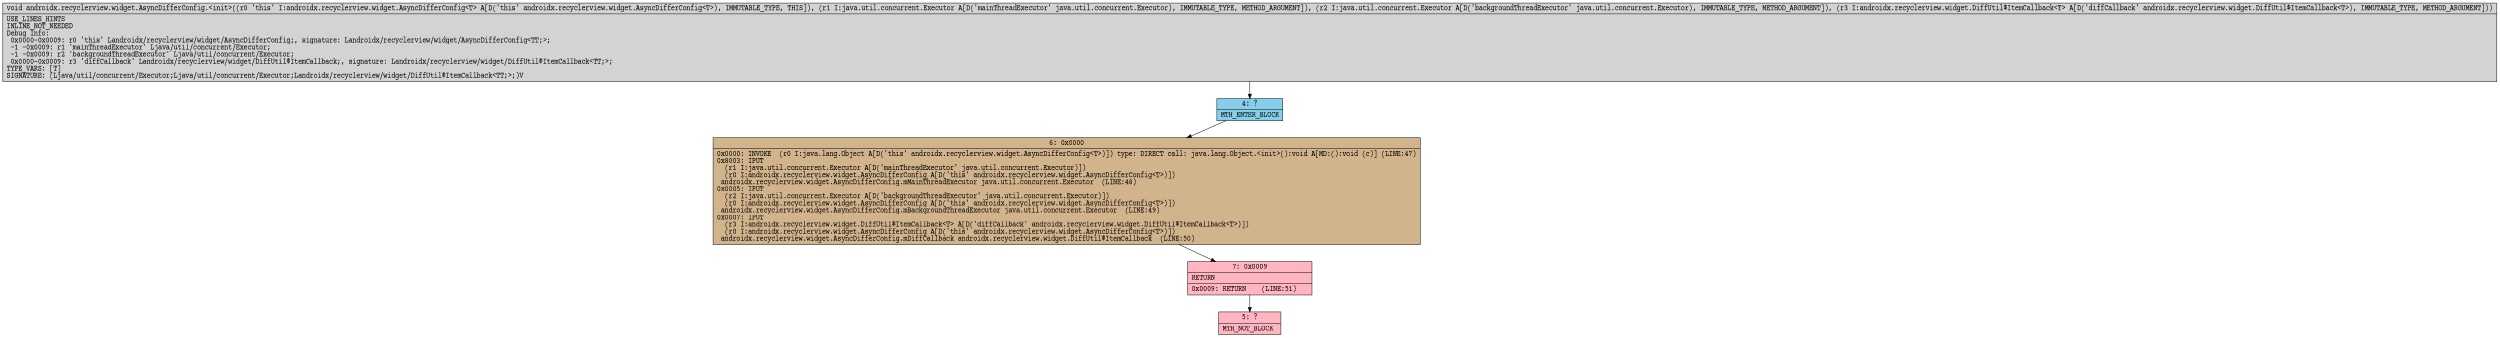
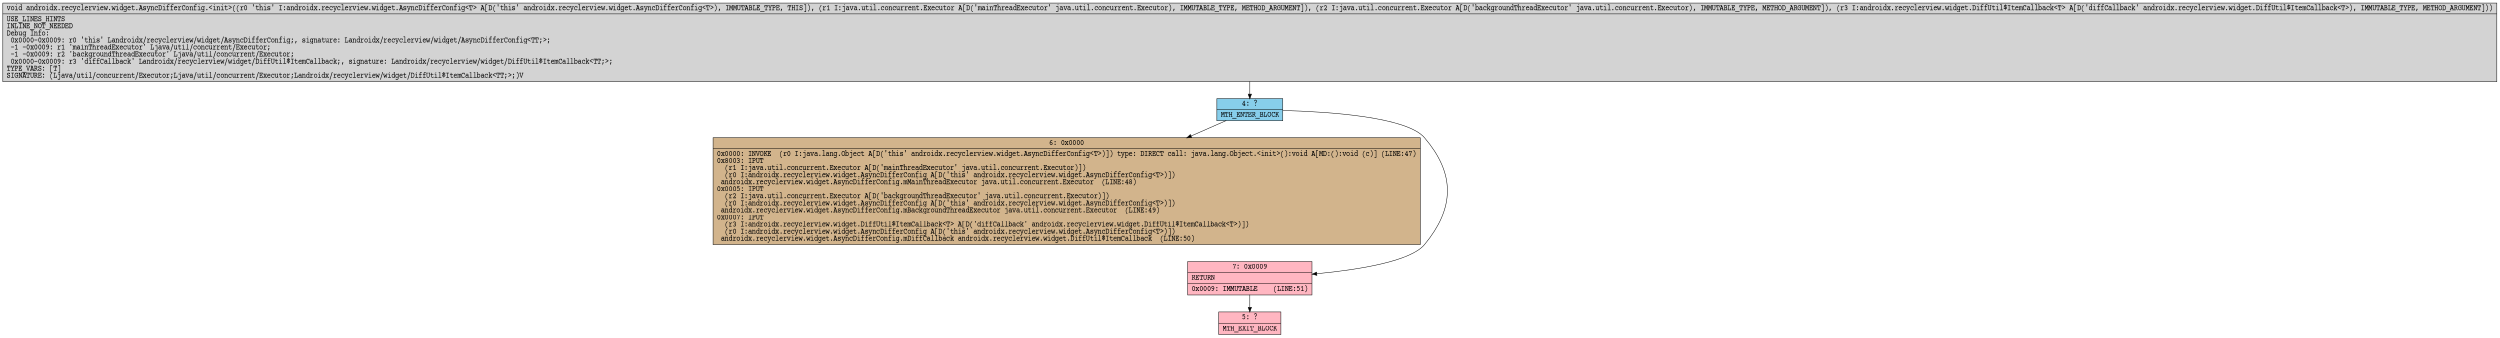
(1195, 252) -> (1445, 175)
(1244, 289) -> (1250, 289)
(1248, 329) -> (1250, 329)
